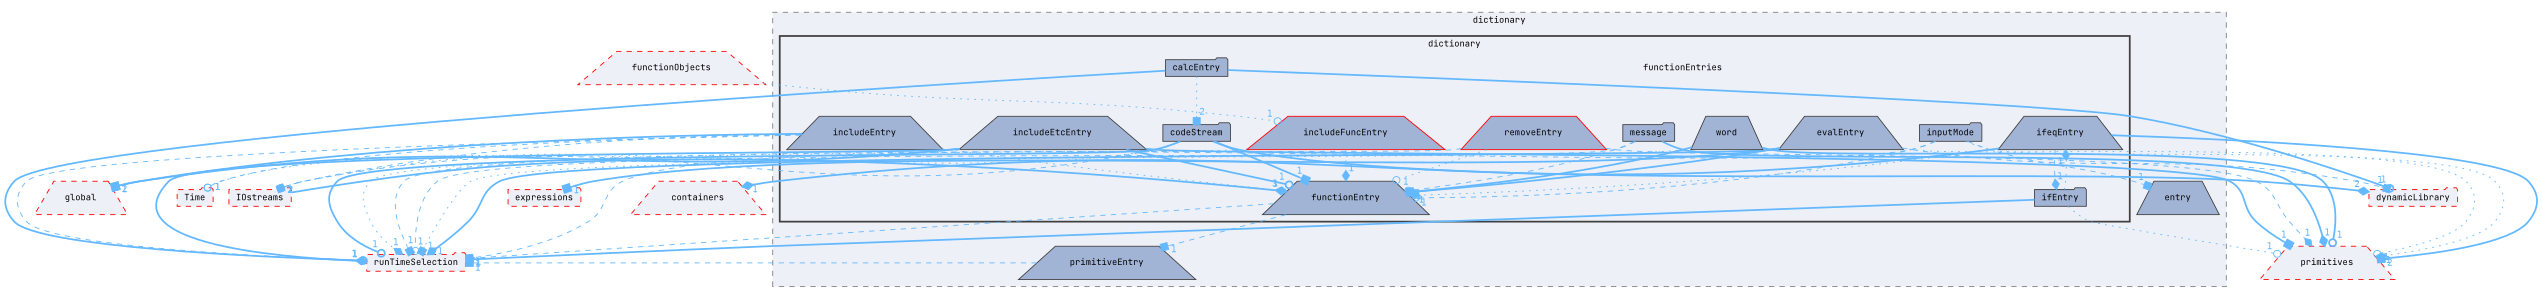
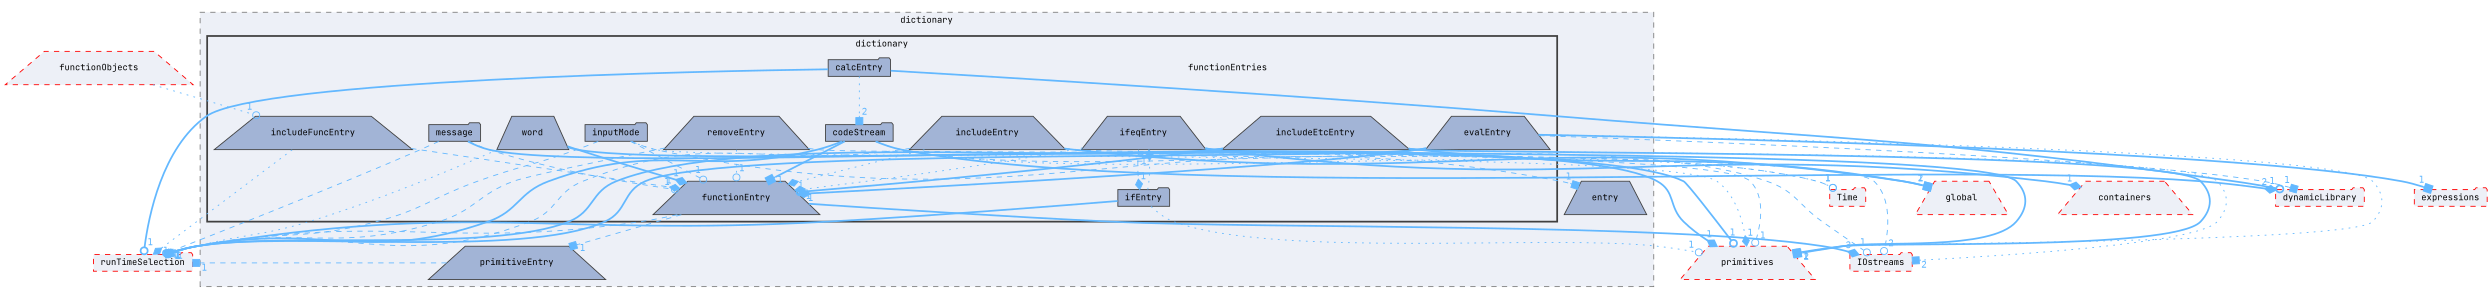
(1346, 133) -> (313, 133)
(1534, 133) -> (736, 133)
(1969, 158) -> (1311, 154)
(783, 160) -> (1407, 227)
(1596, 168) -> (622, 164)
